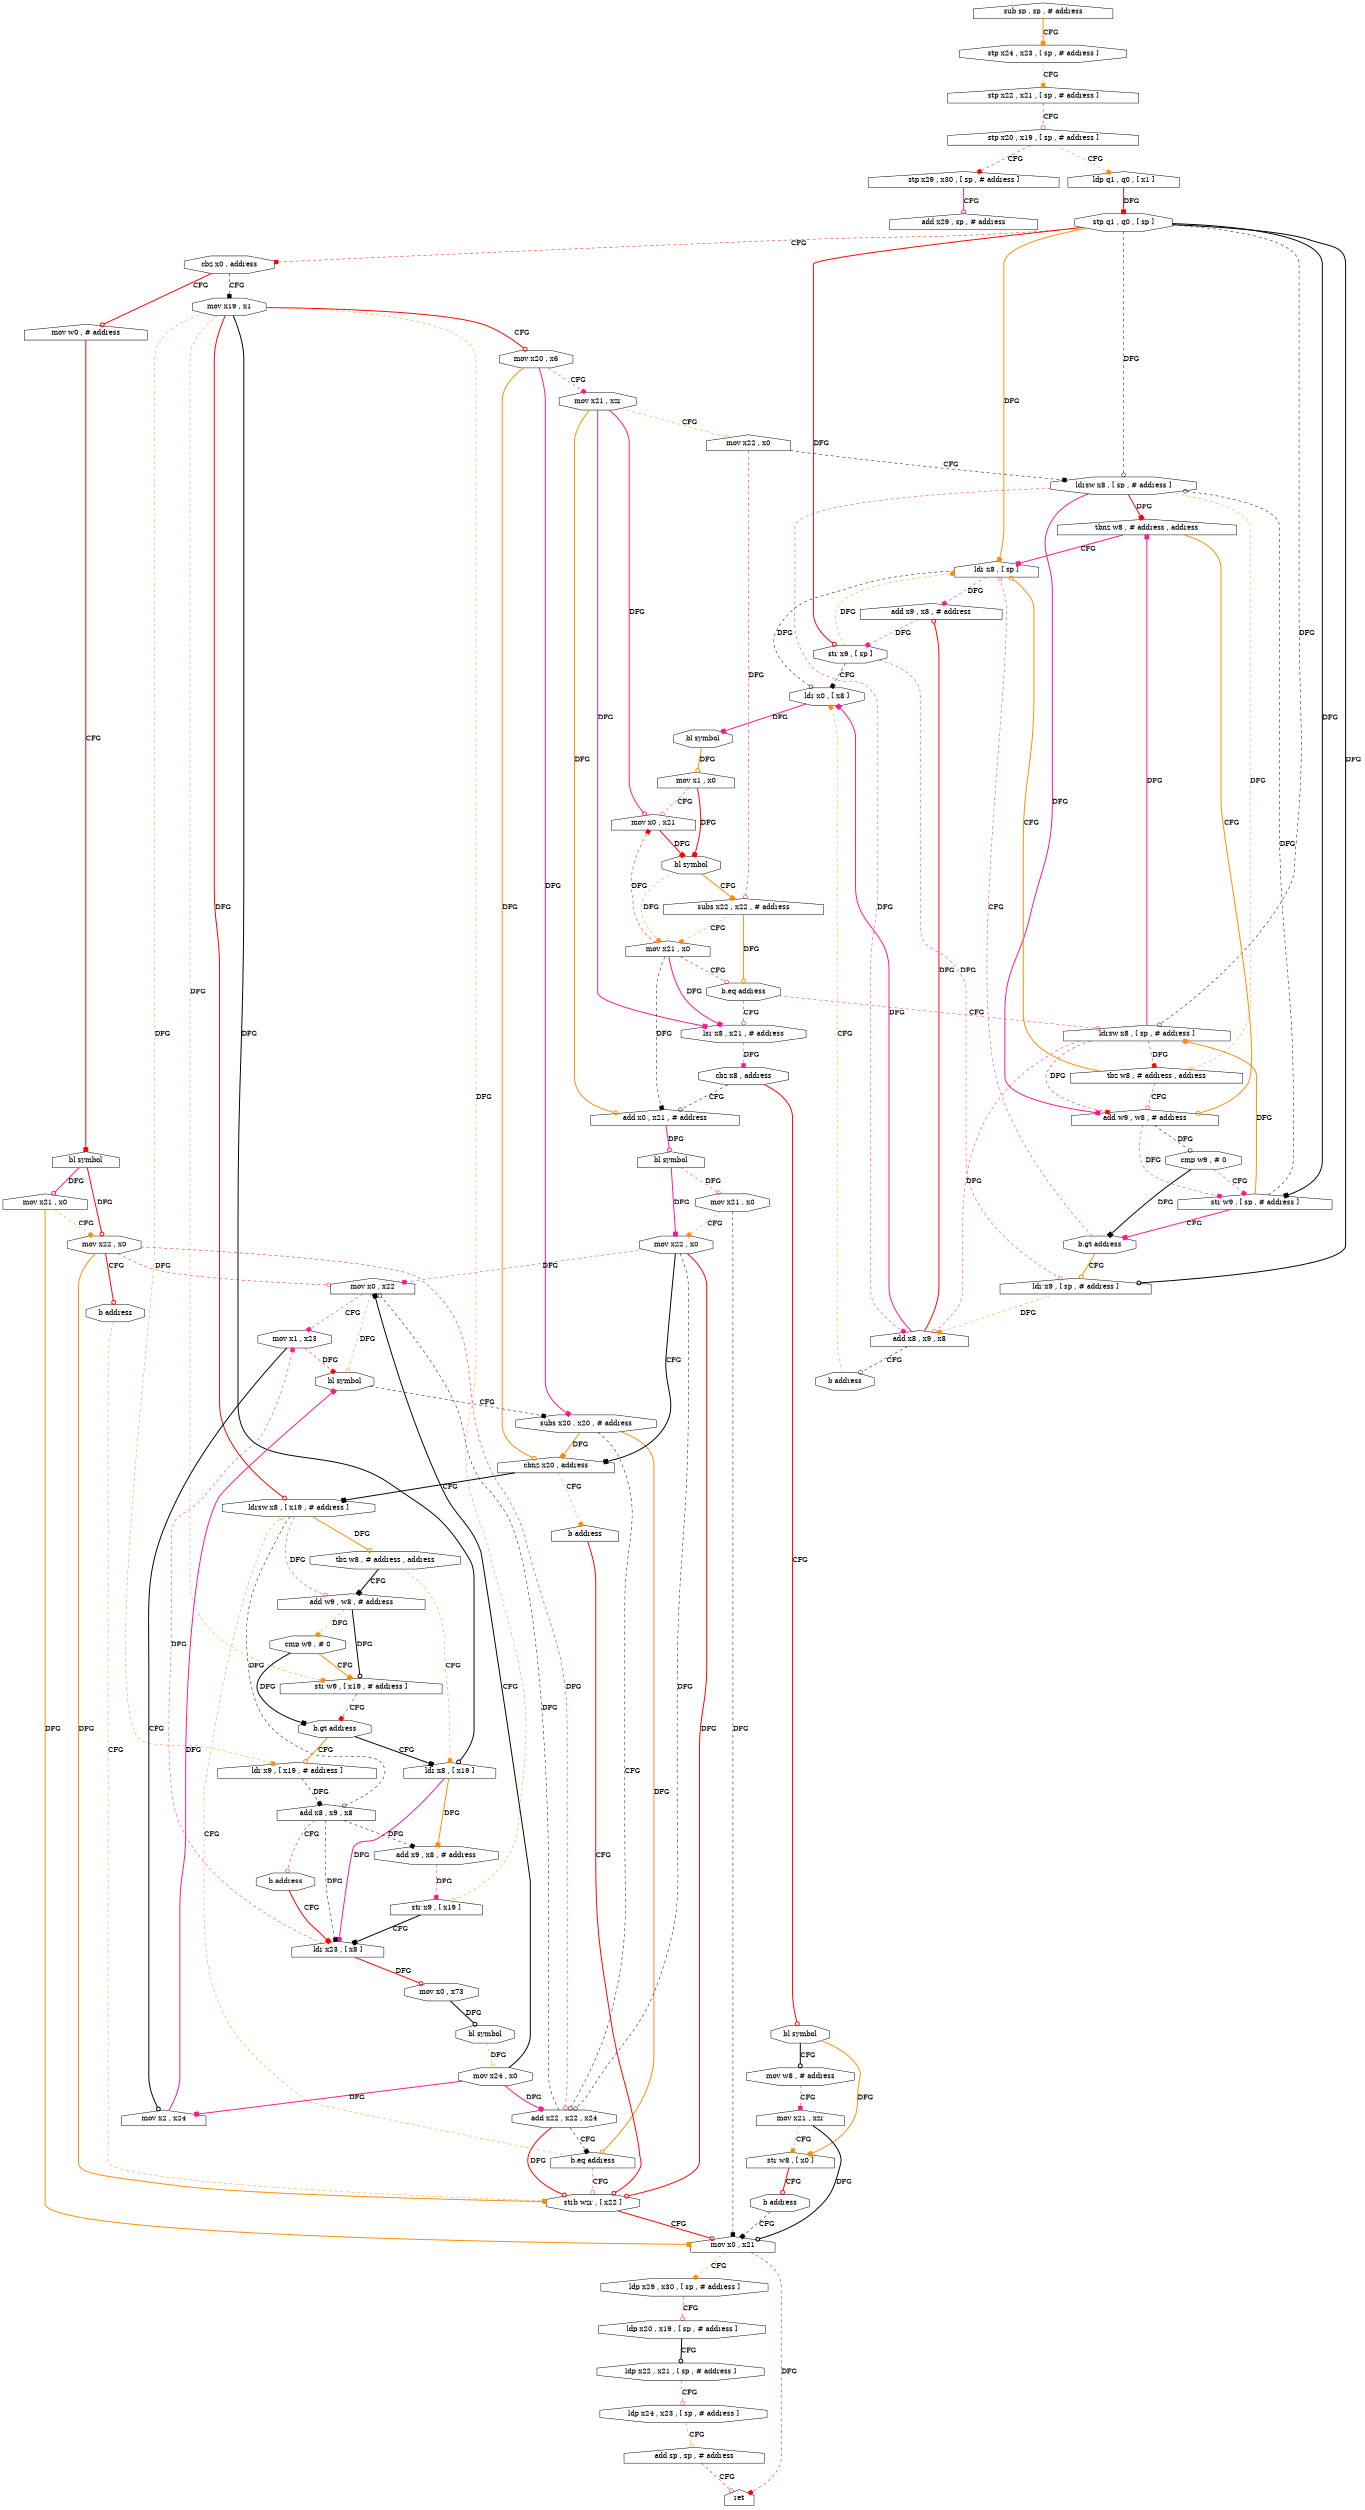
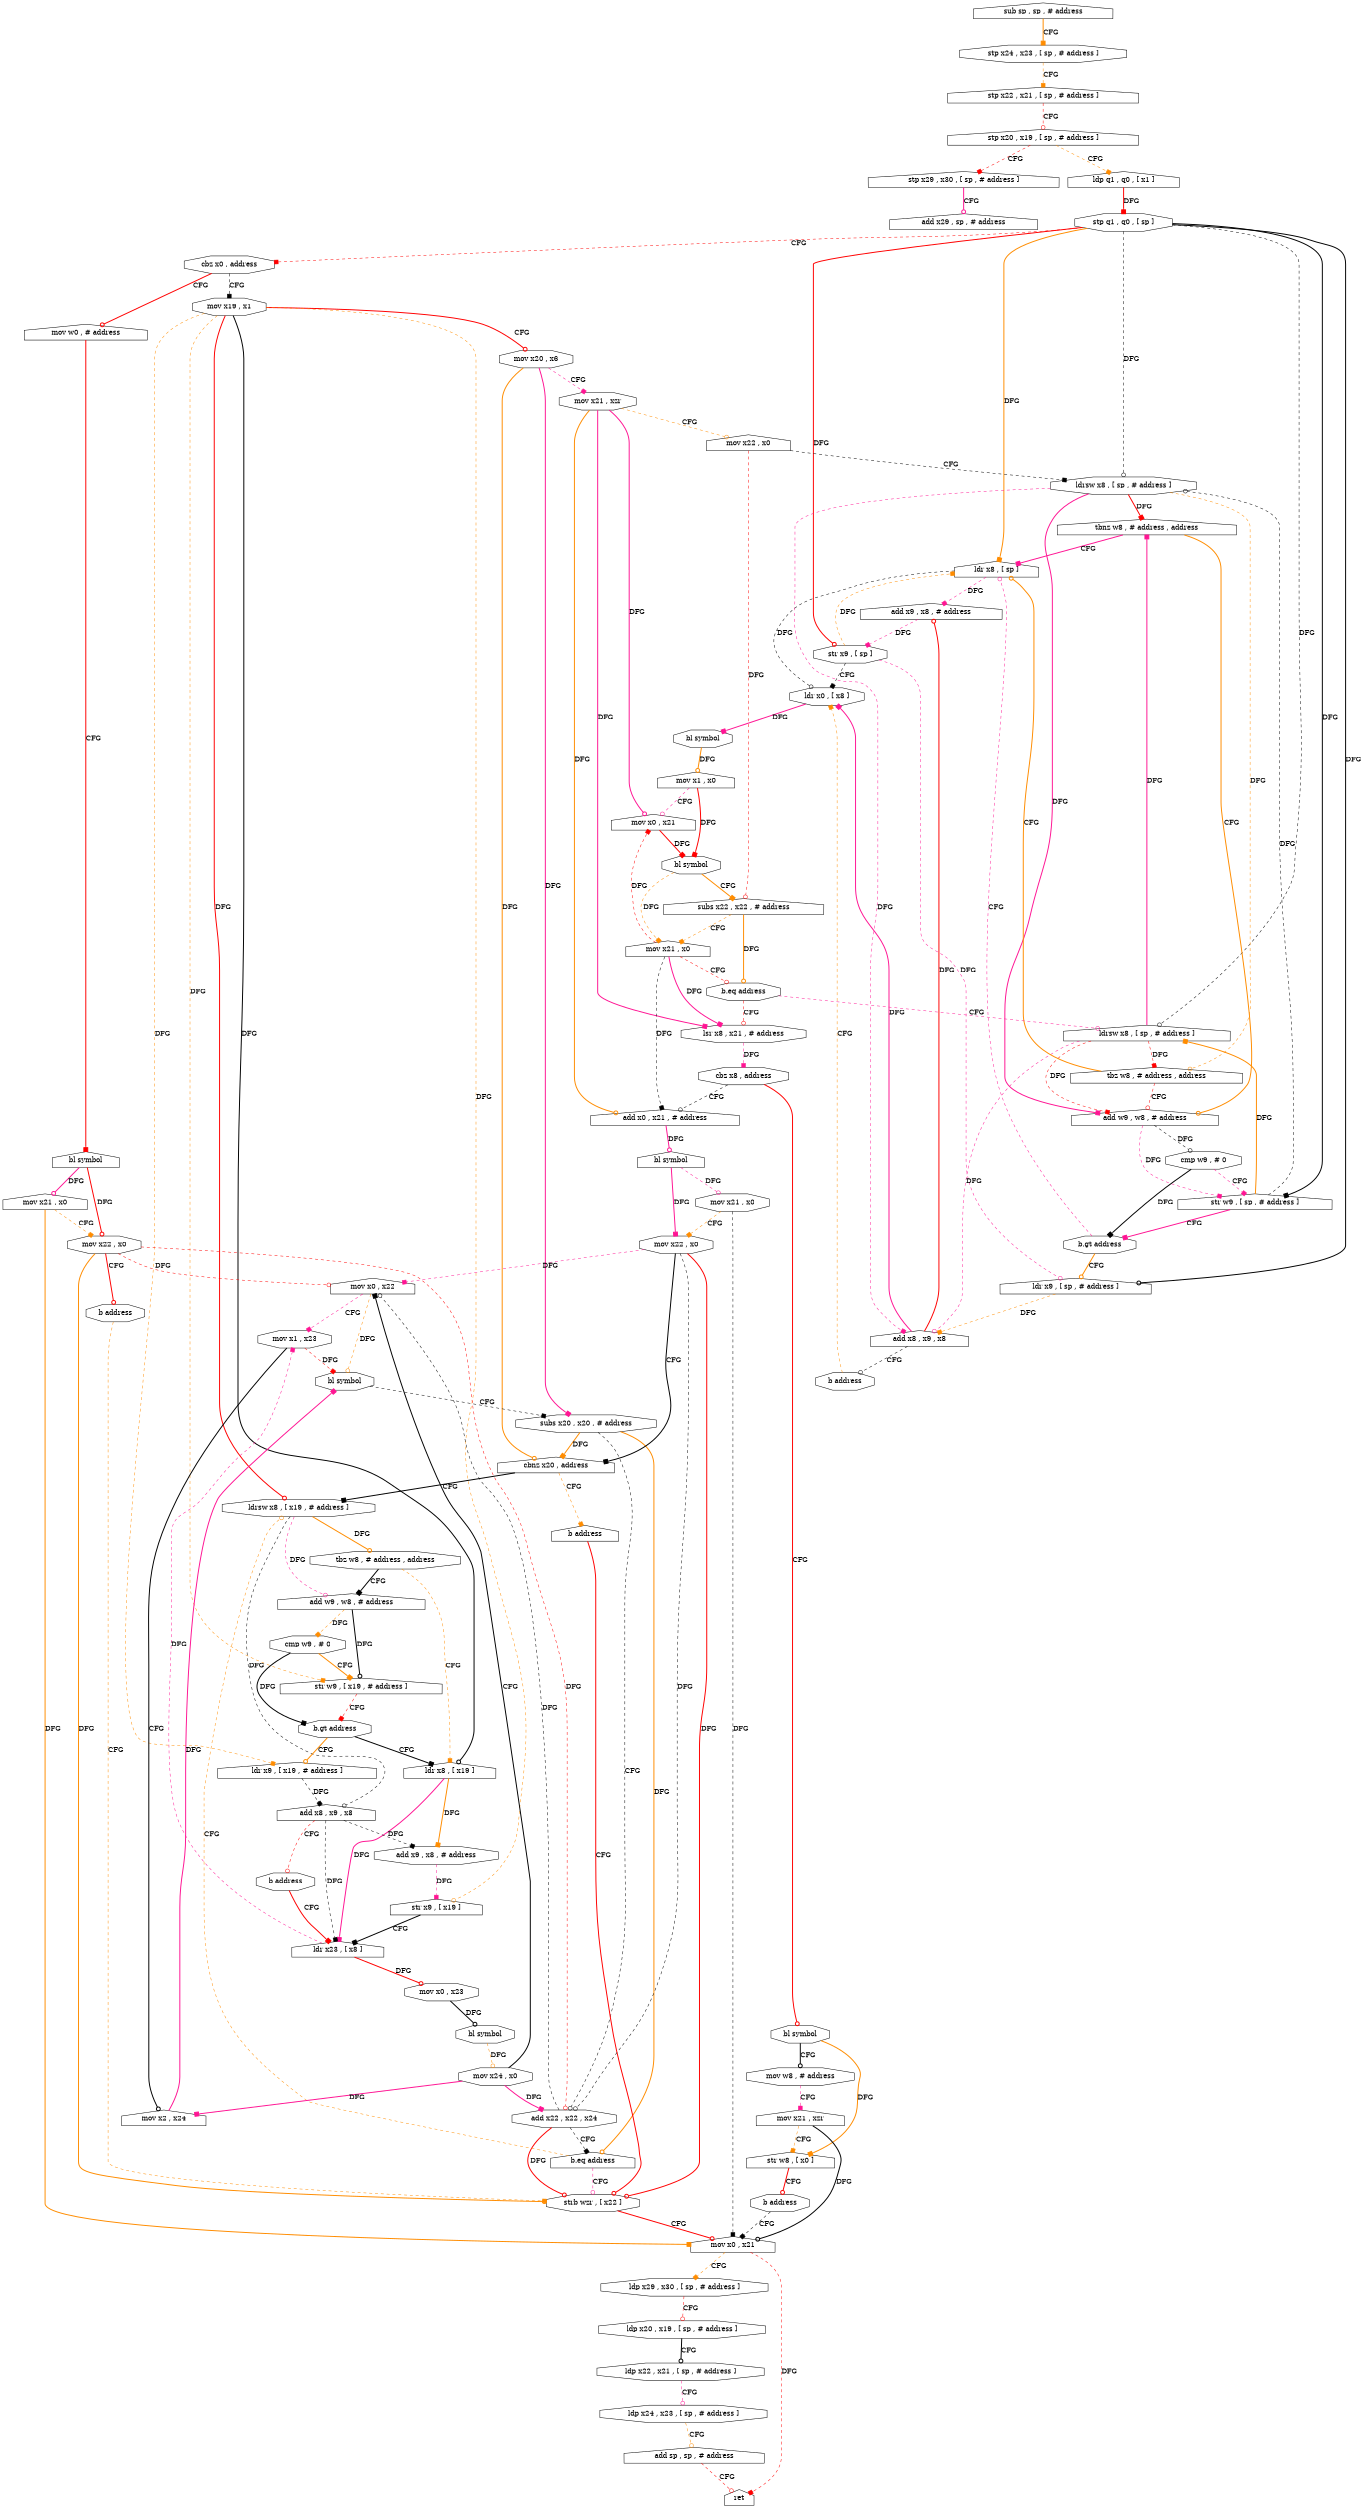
(442, 1992) -> (442, 1992)
